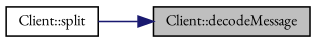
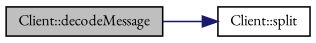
(118, 21) -> (183, 21)
